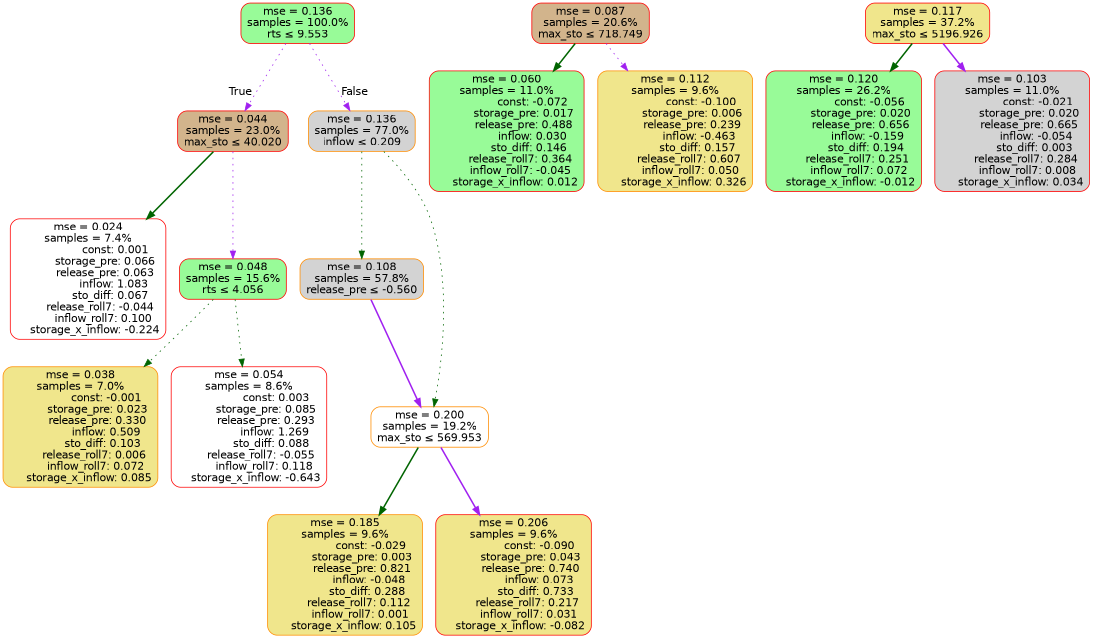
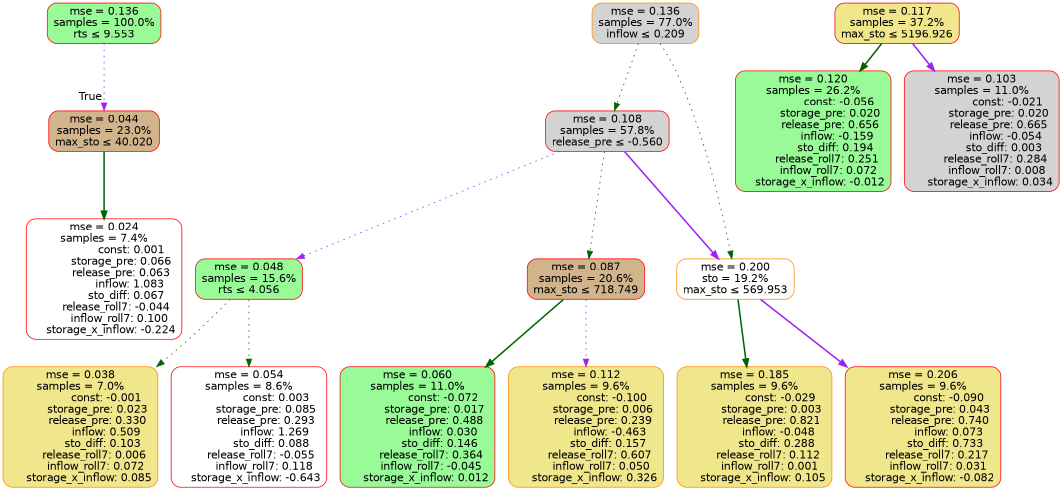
(328, 74) -> none
(233, 201) -> (432, 204)
none -> (597, 201)
(362, 279) -> (607, 131)
(430, 427) -> (735, 279)
